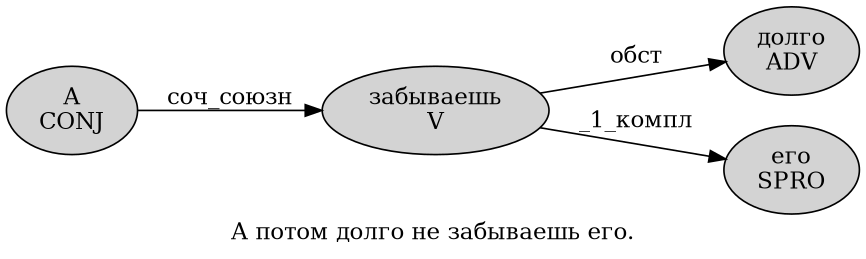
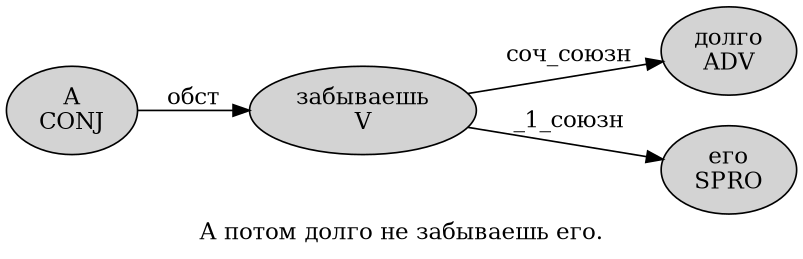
(636, 57) -> (569, 55)
(230, 98) -> (194, 98)
(636, 121) -> (569, 121)
